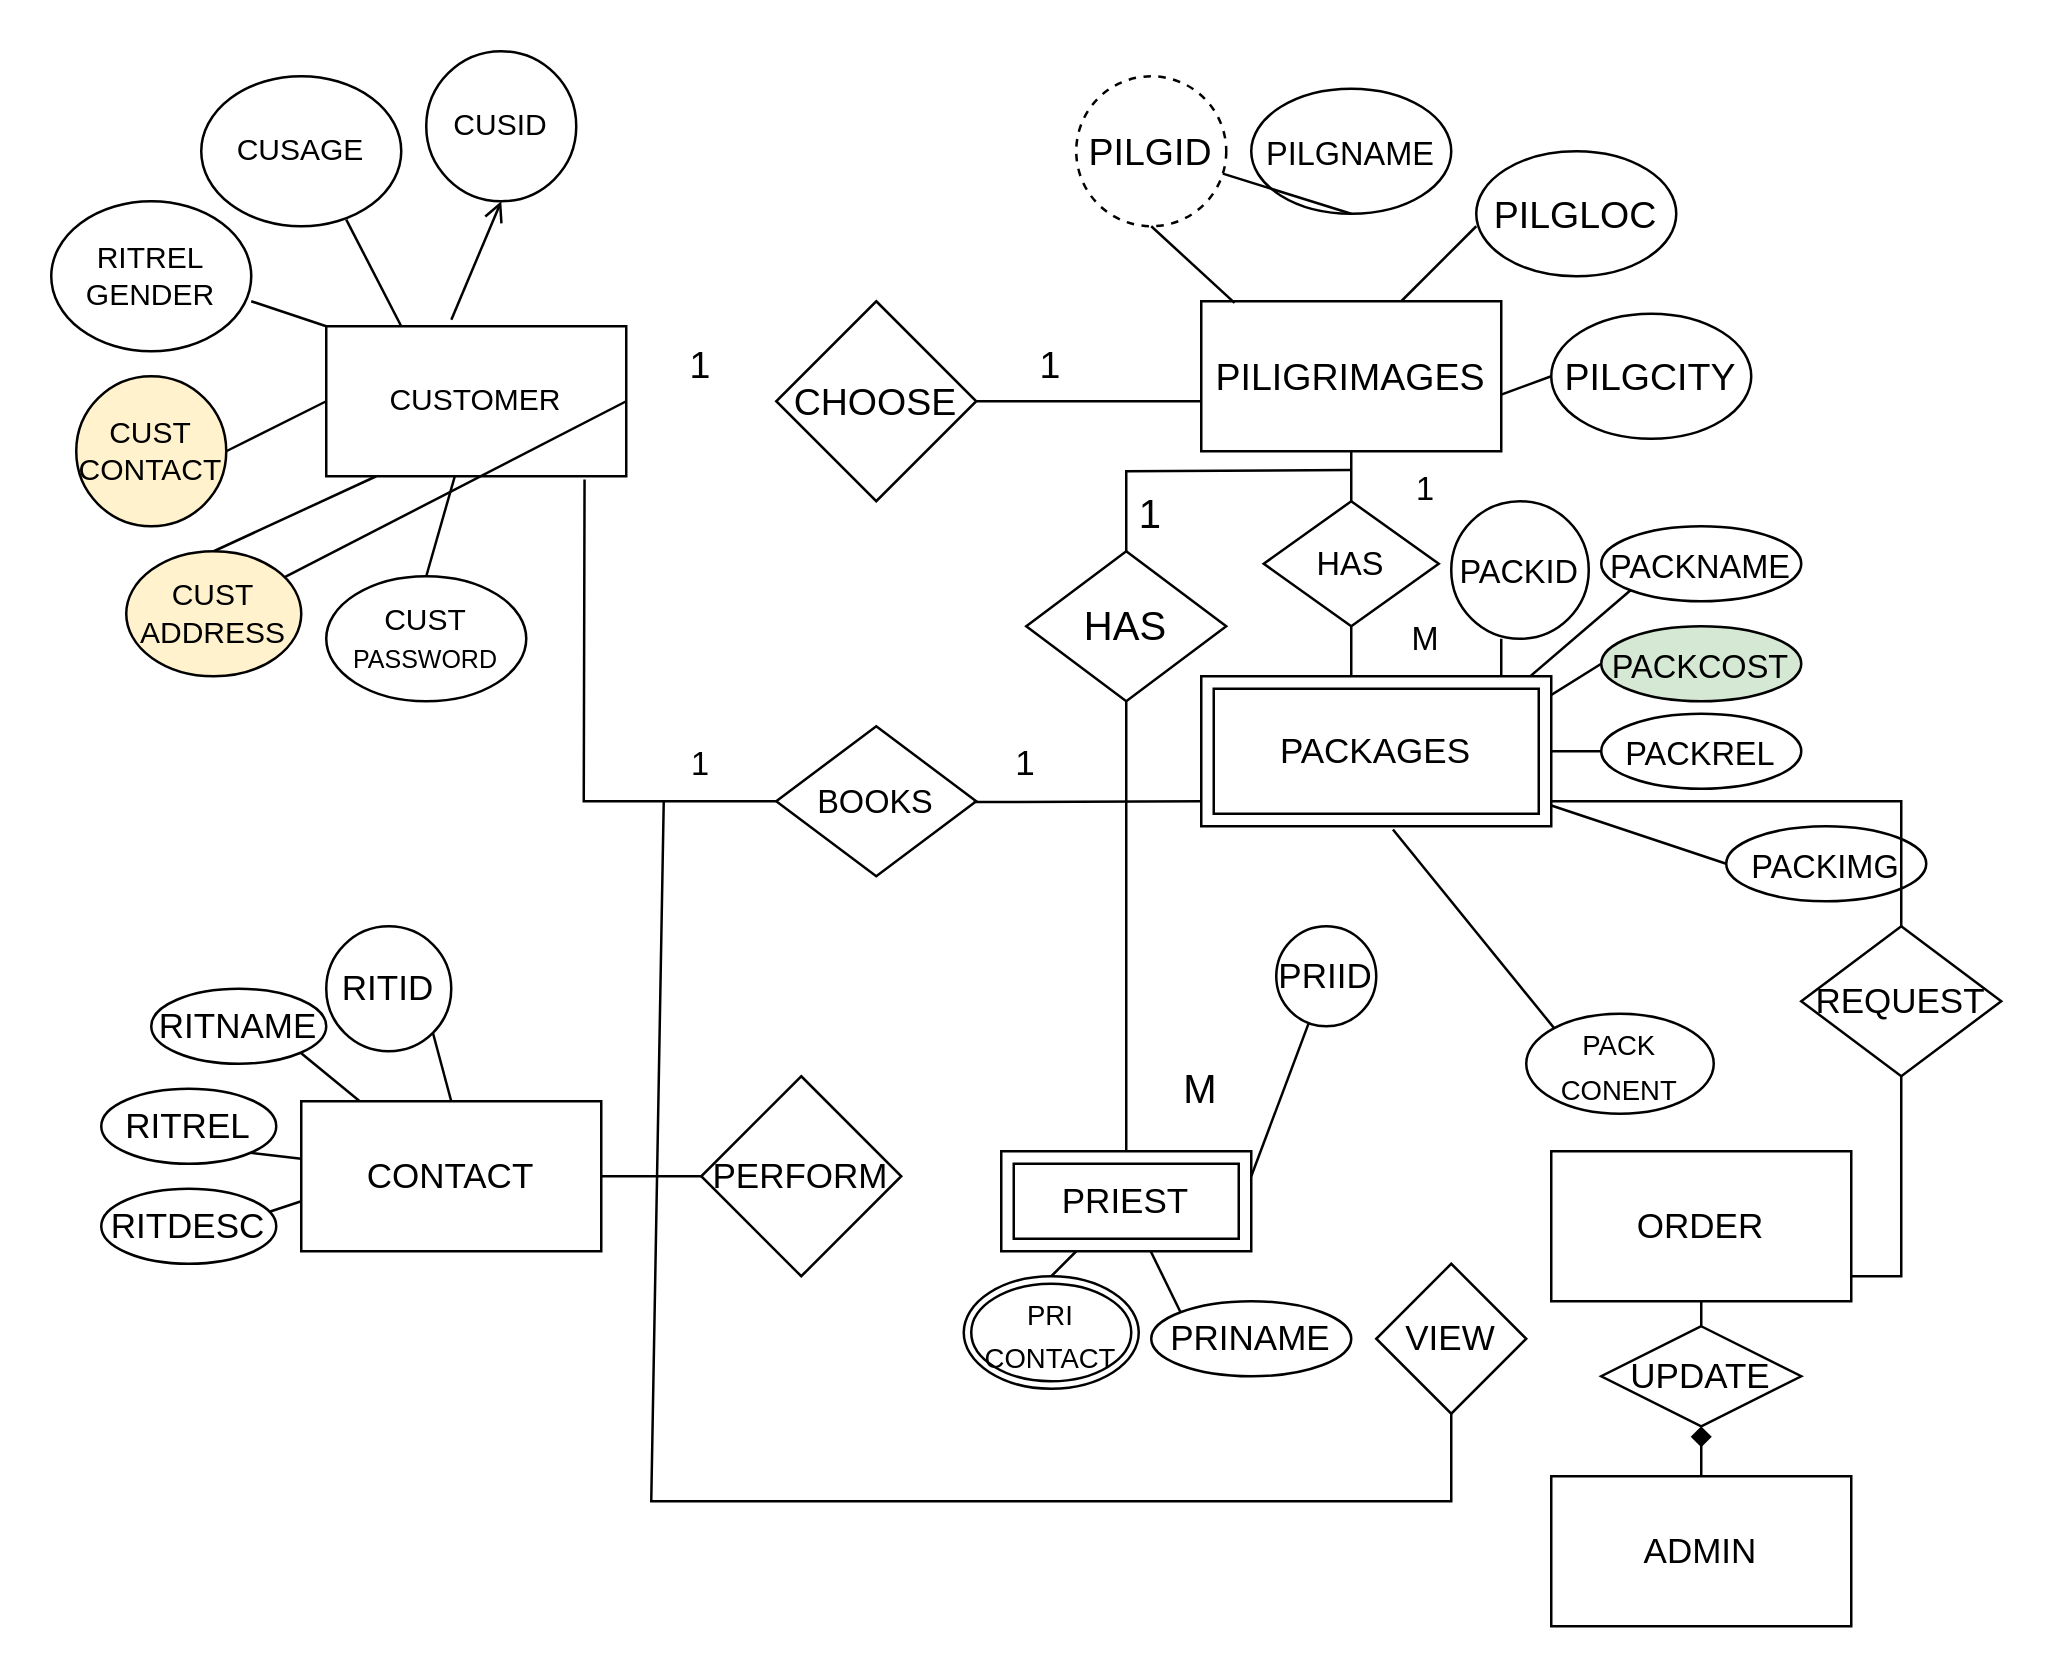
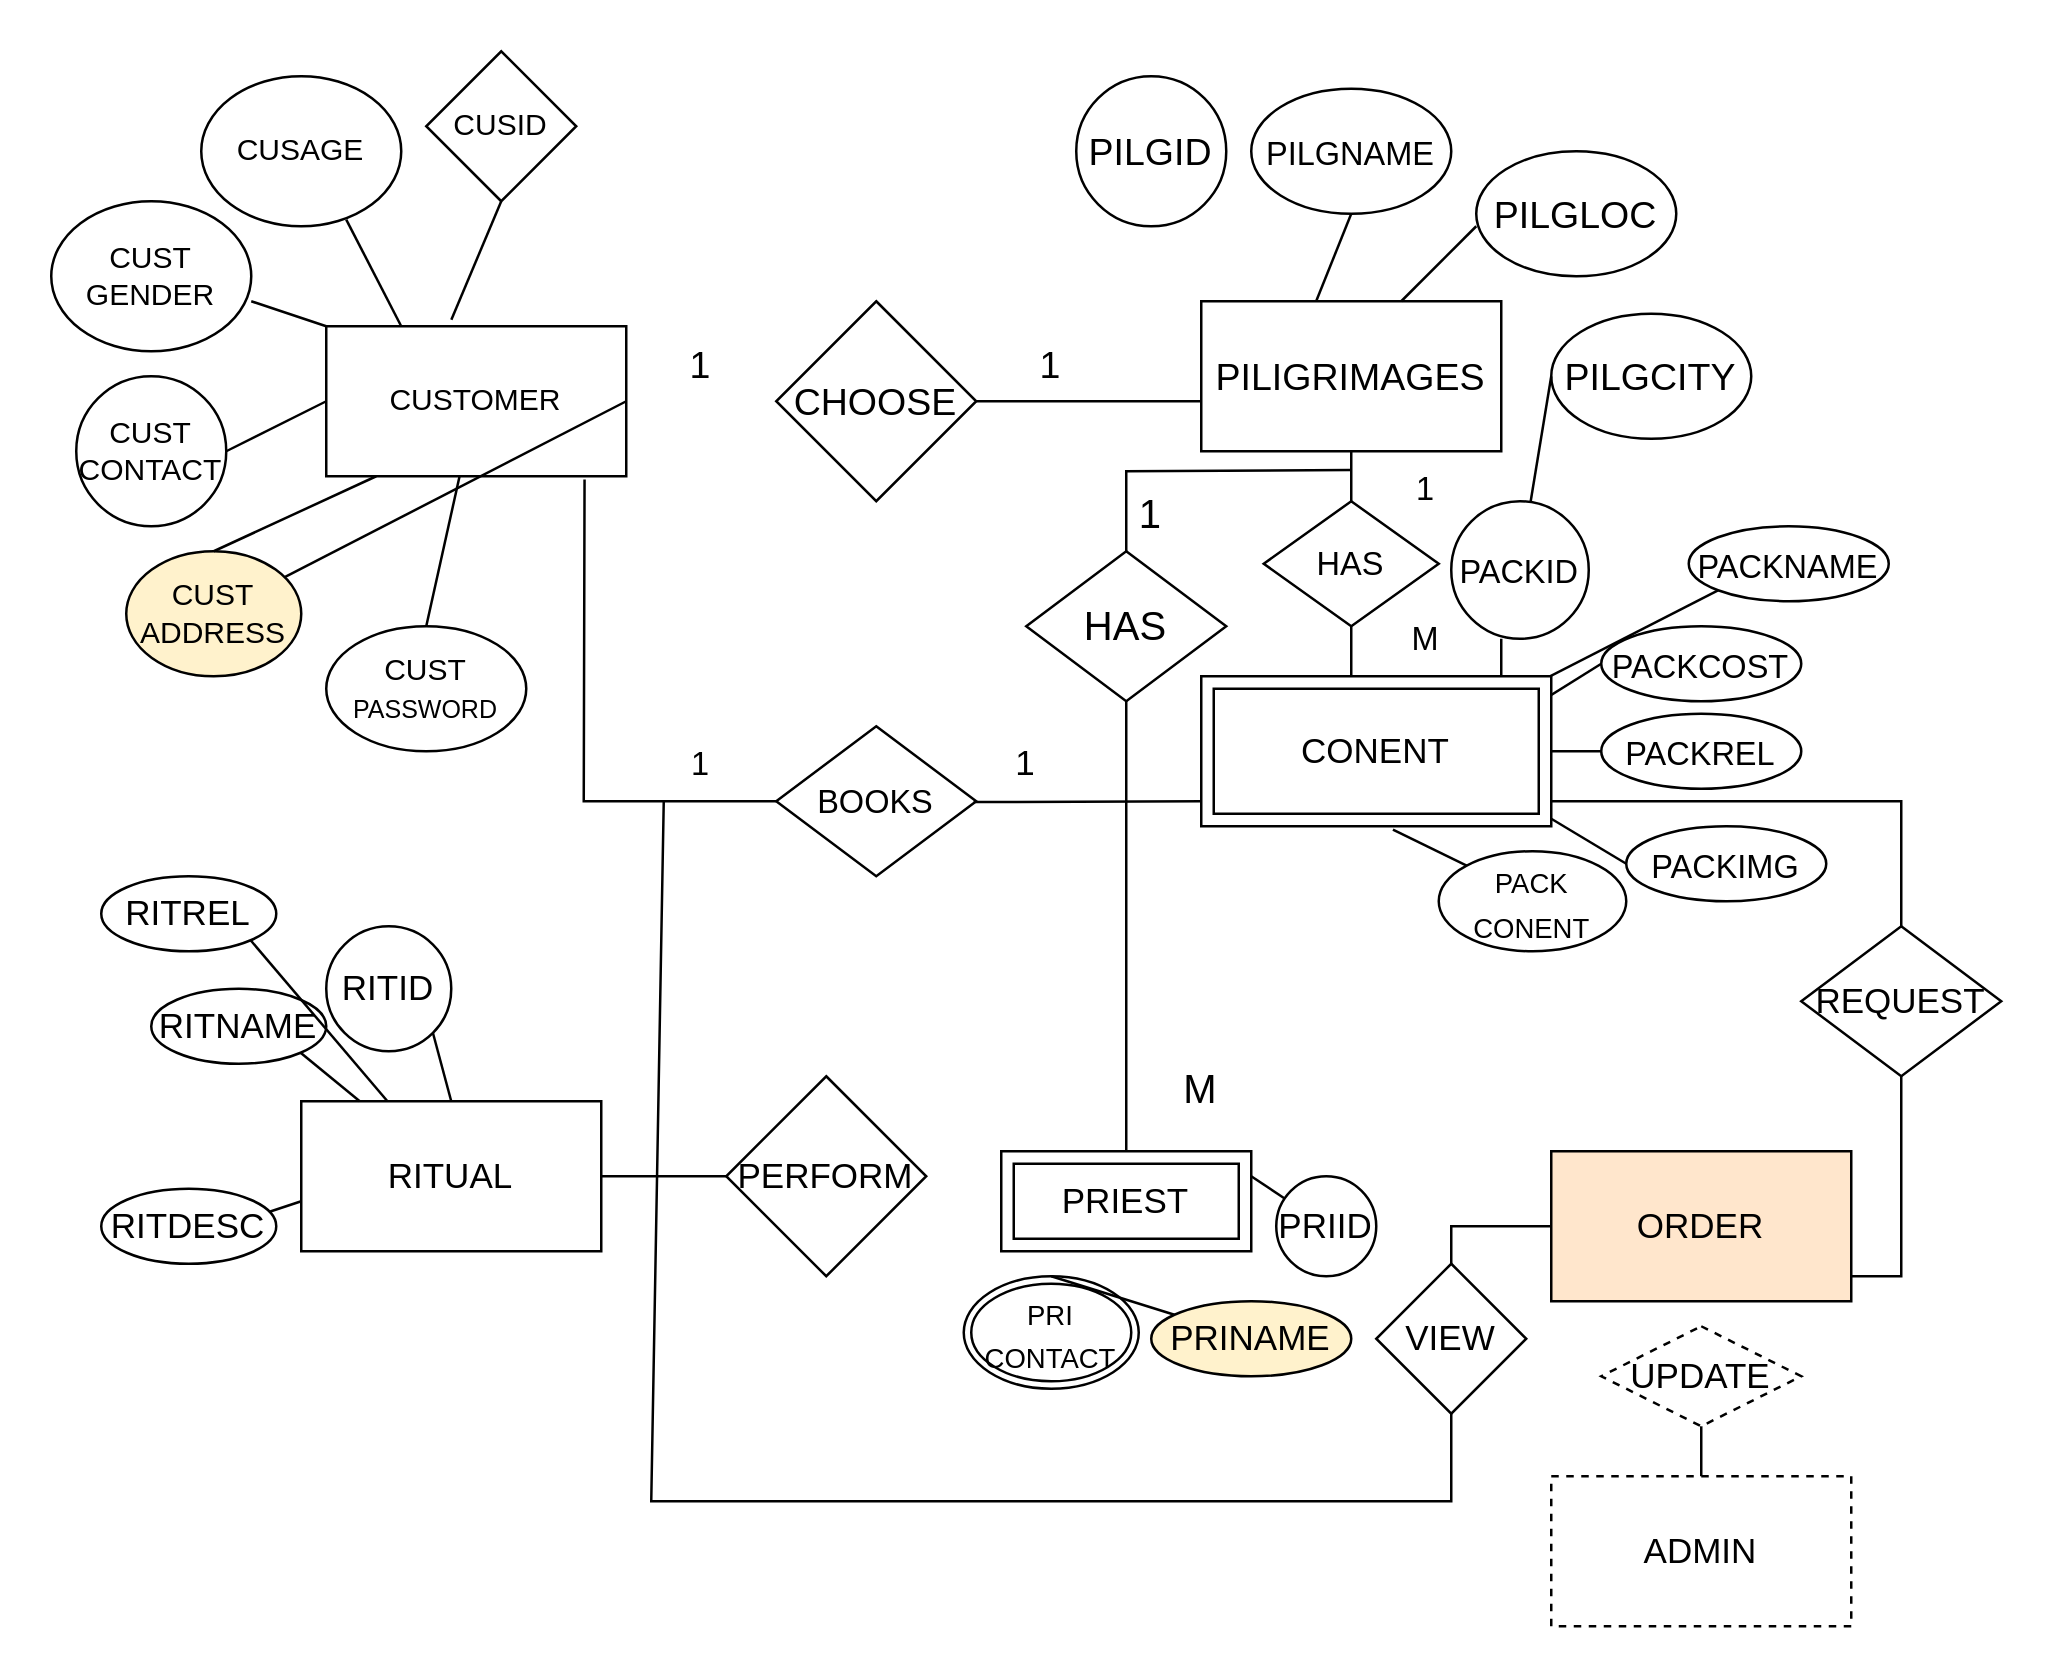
(501, 126) -> (501, 126)
(1151, 151) -> (1151, 151)
(1287, 194) -> (1334, 258)
(498, 209) -> (499, 207)
(1192, 264) -> none
(151, 276) -> (151, 276)
(1527, 385) -> (1541, 439)
(151, 451) -> (151, 451)
(1701, 564) -> (1789, 564)
(426, 639) -> (426, 689)
(1701, 664) -> (1701, 664)
(1376, 751) -> (1376, 751)
(1826, 864) -> (1726, 864)
(1326, 976) -> (1326, 1226)
(1620, 1064) -> (1533, 901)
(189, 1126) -> (189, 914)
(451, 1176) -> (451, 1176)
(801, 1176) -> (826, 1176)
none -> (1482, 1226)
(1701, 1226) -> (1701, 1226)
(1063, 1264) -> (1112, 1295)
(1165, 1281) -> none
(1701, 1314) -> none
(1251, 1339) -> (1251, 1339)
(1701, 1376) -> (1701, 1376)
(1701, 1447) -> (1701, 1437)
(1701, 1551) -> (1701, 1551)
